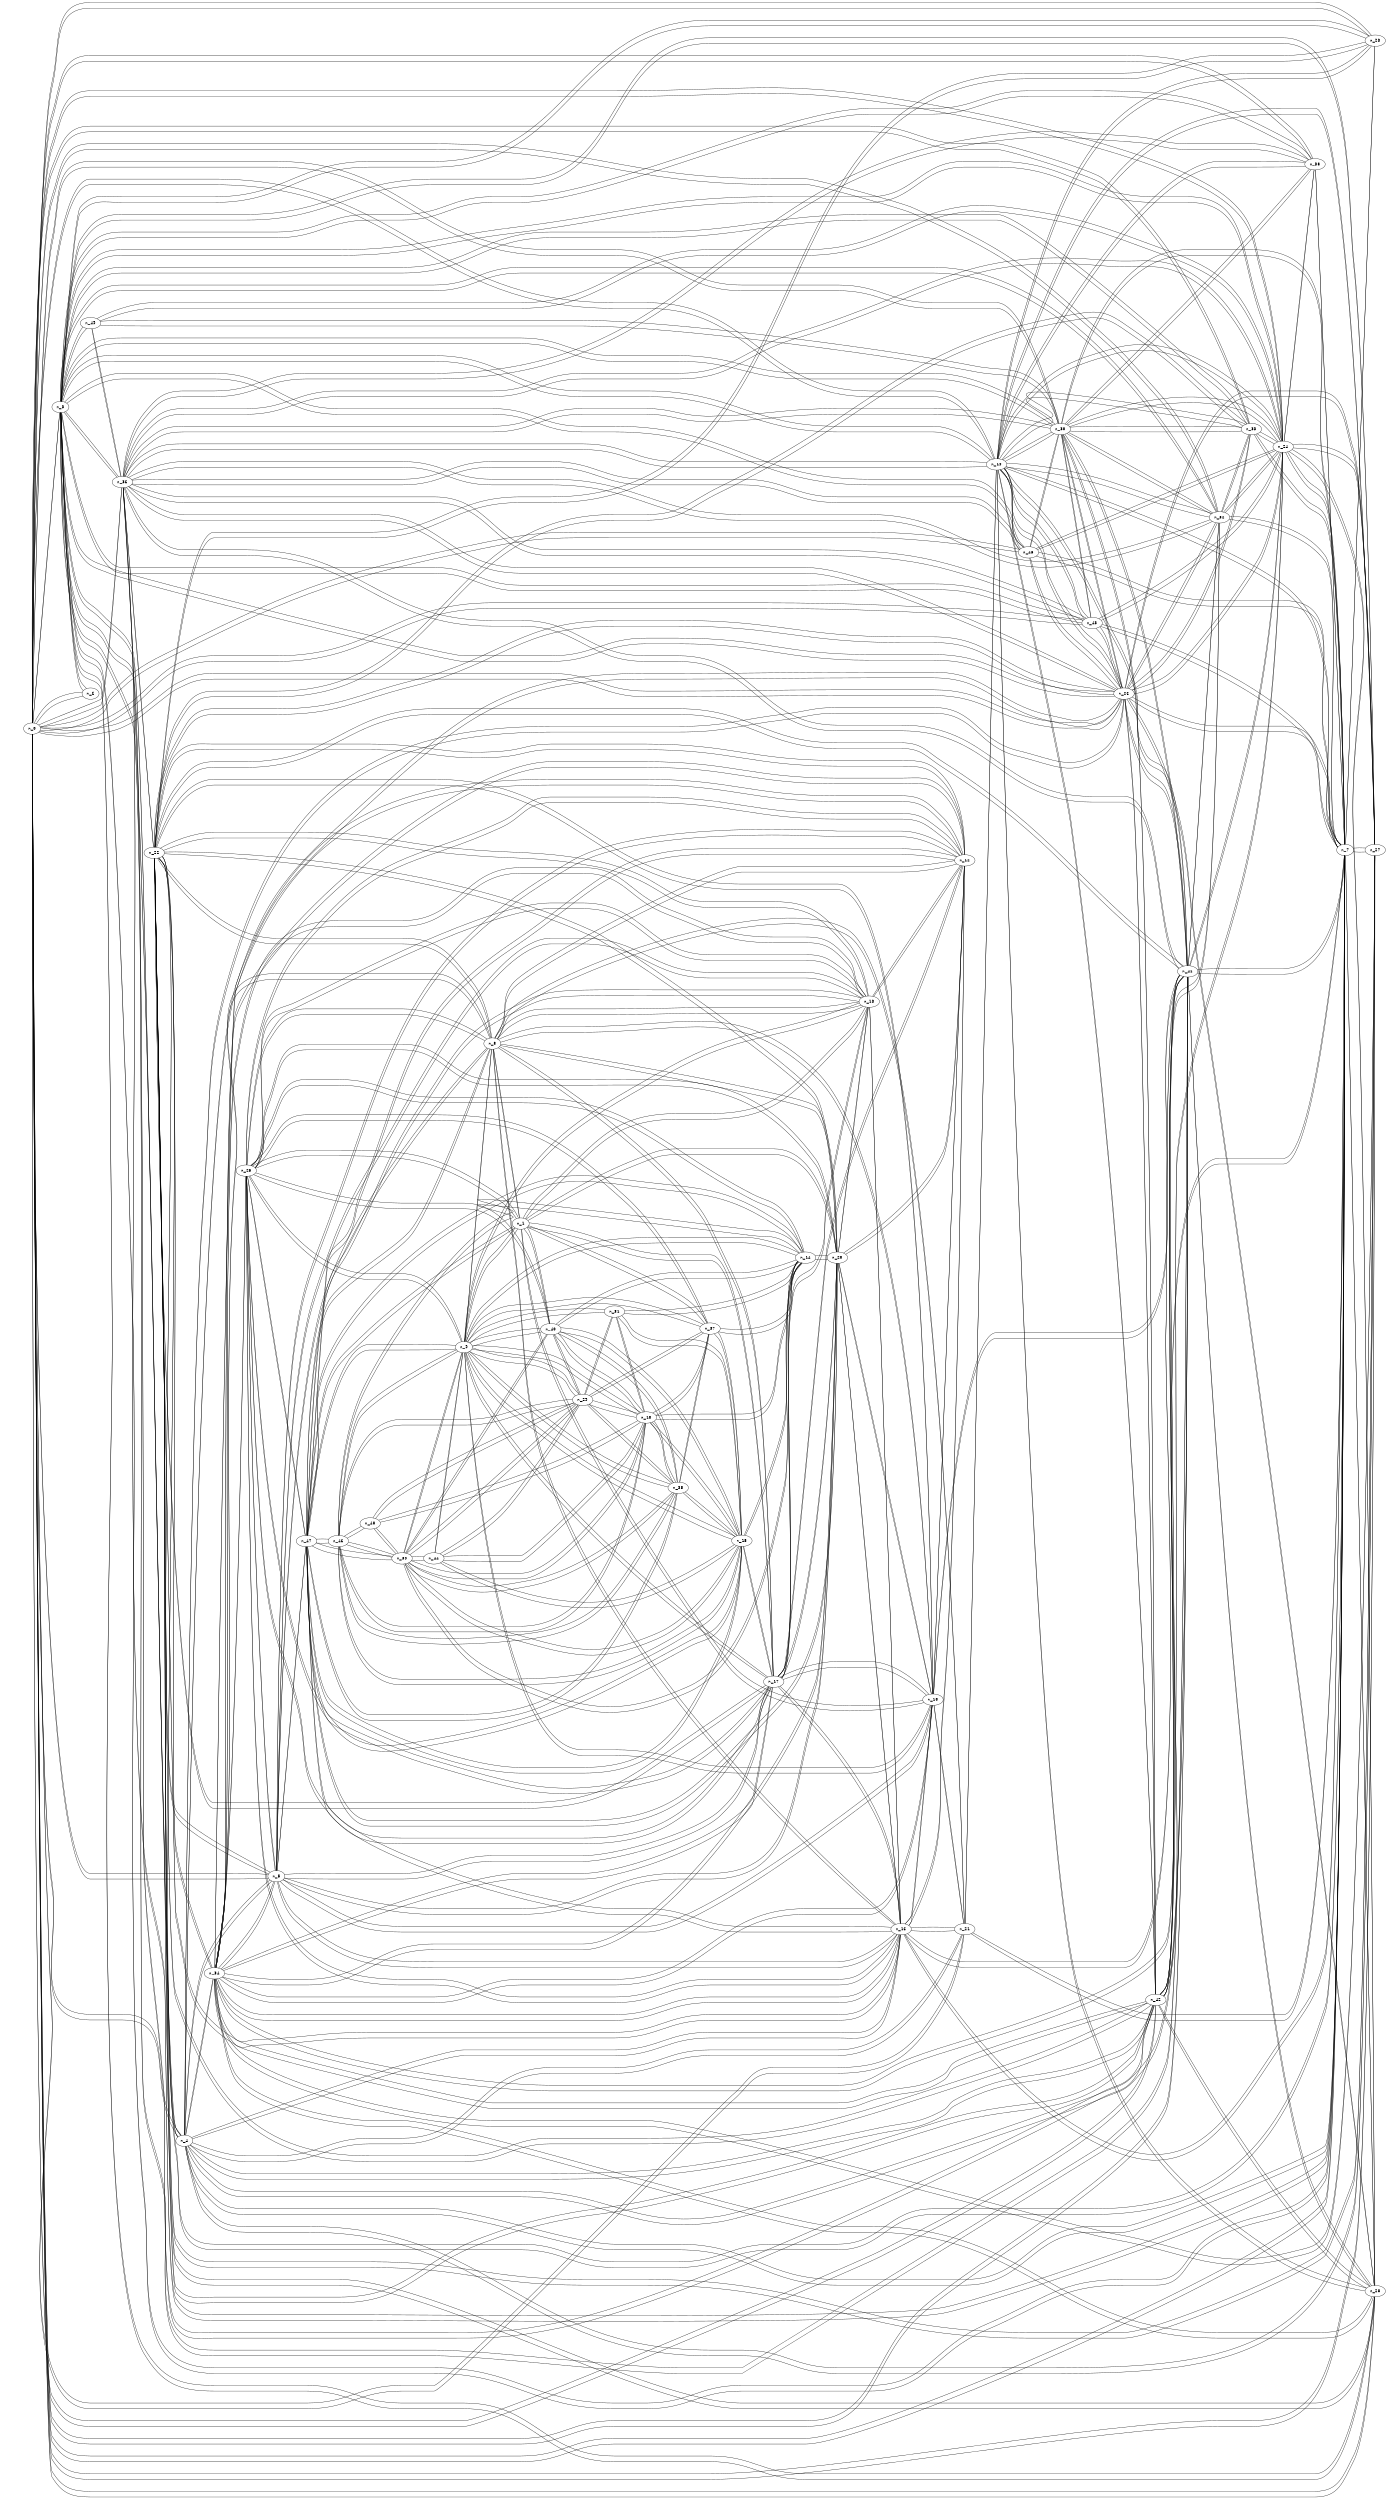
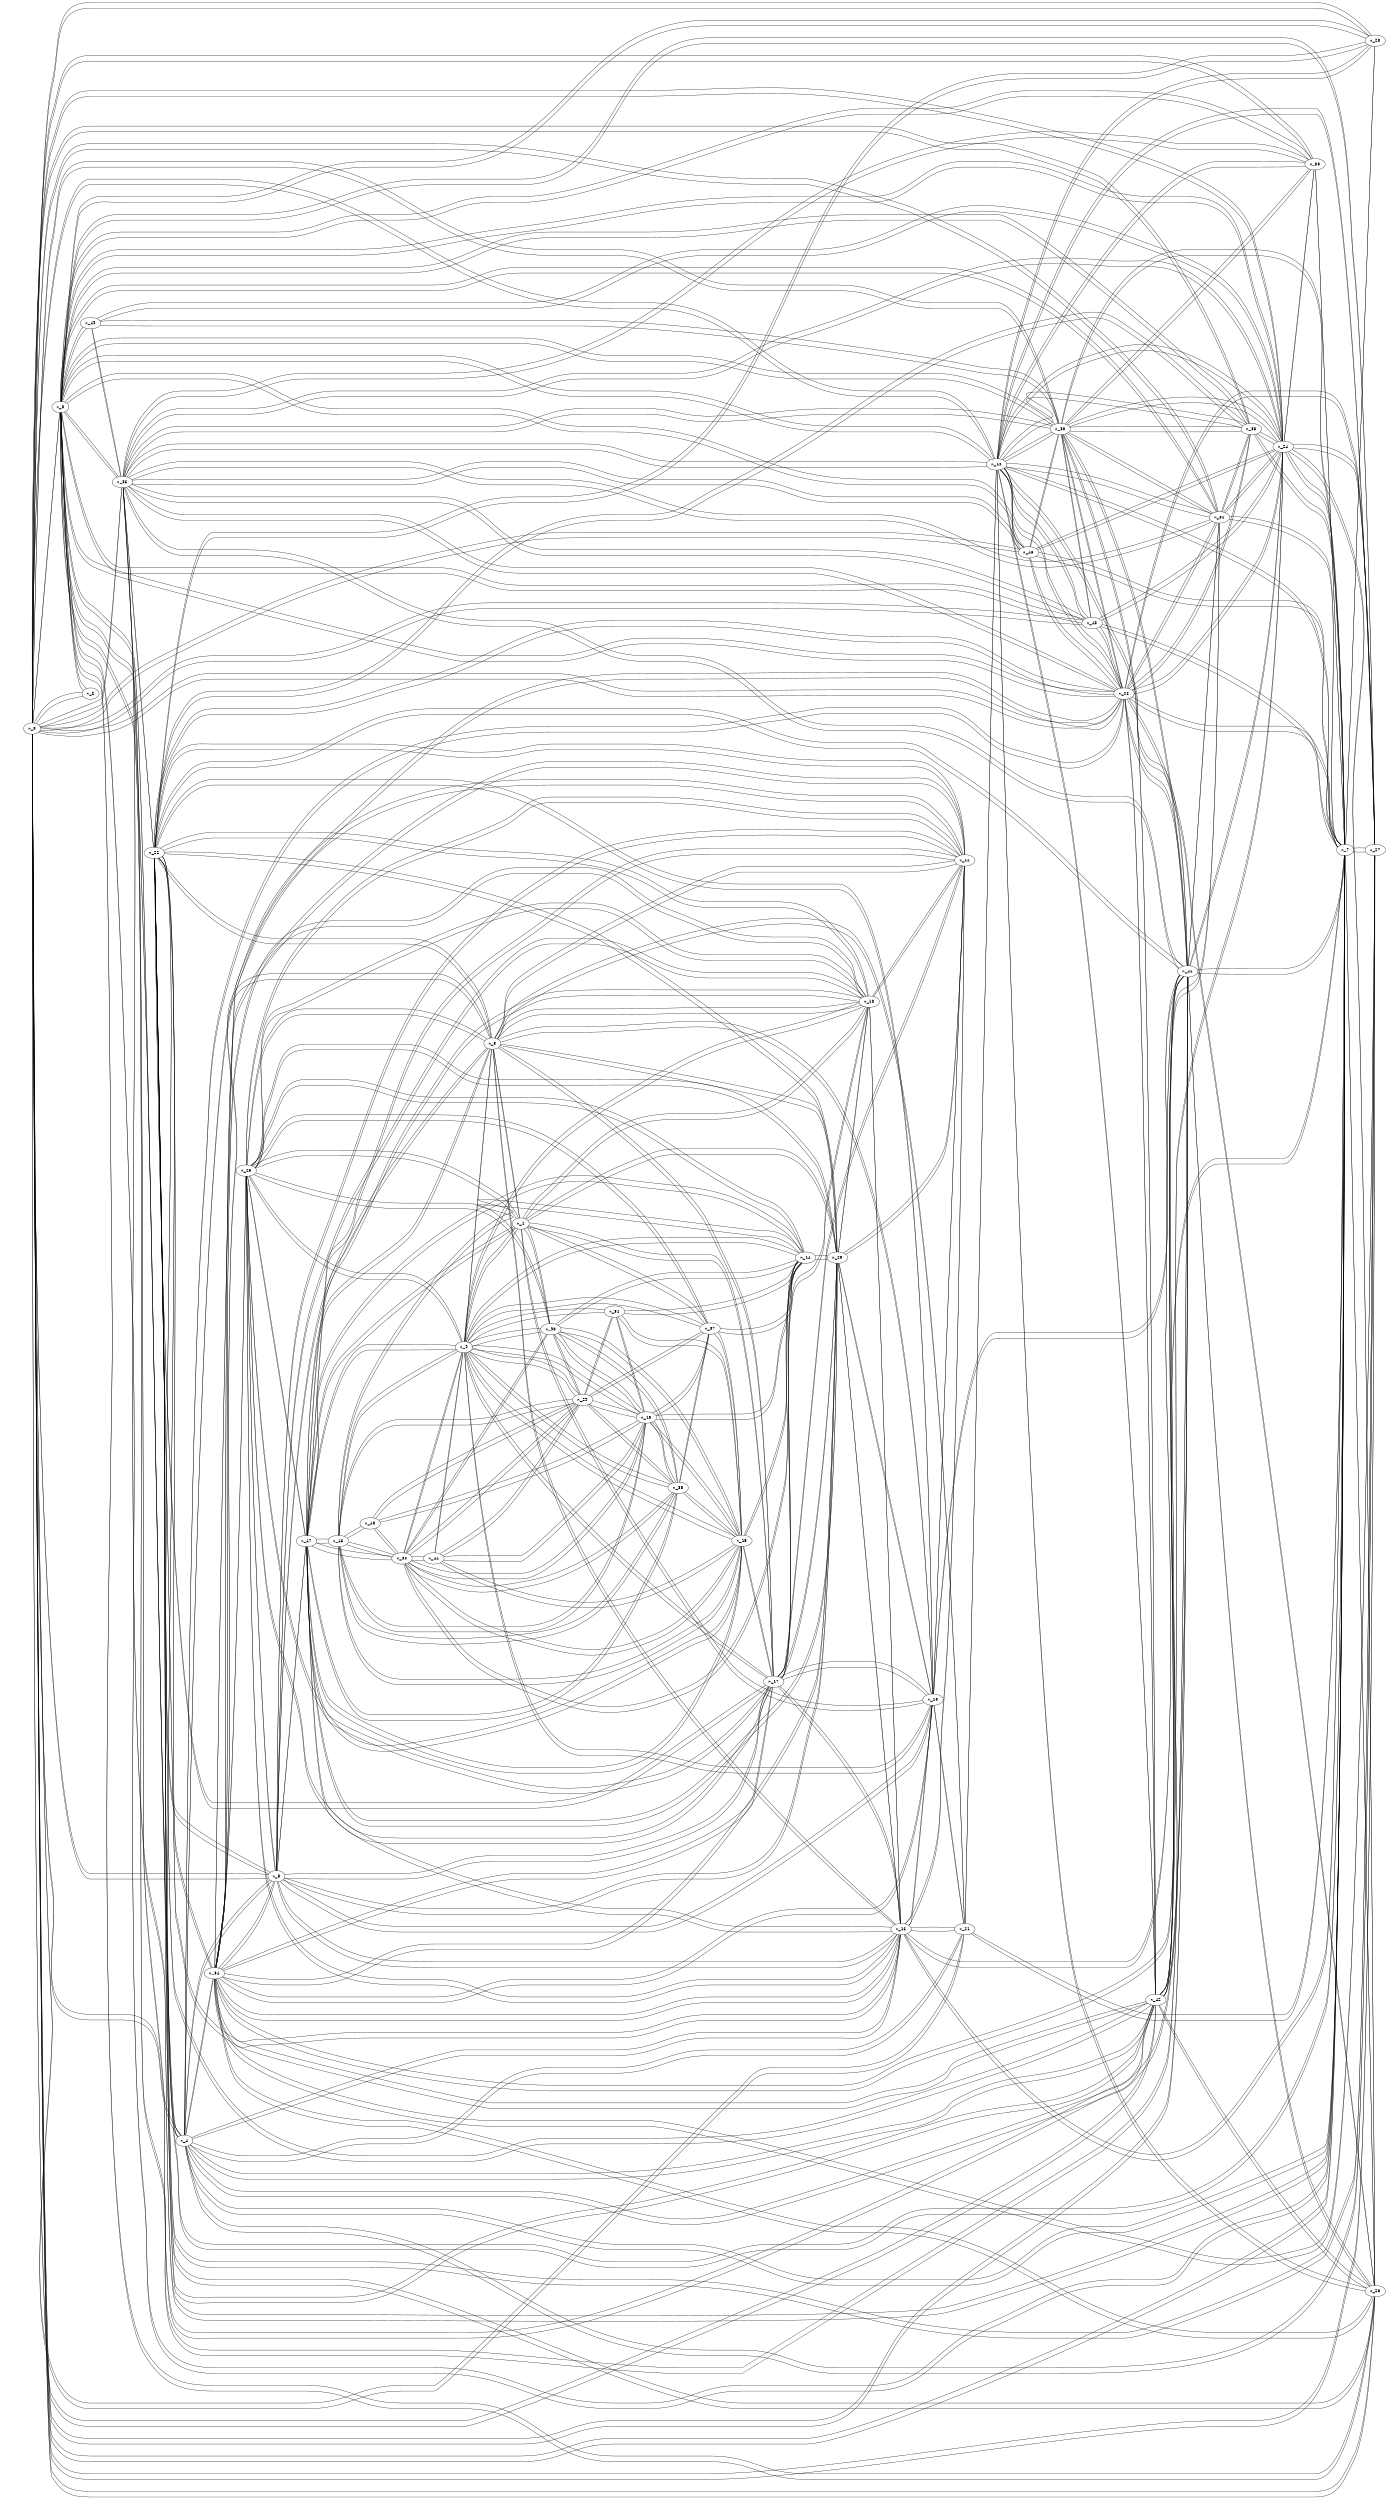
(551, 1329) -> (551, 1329)
